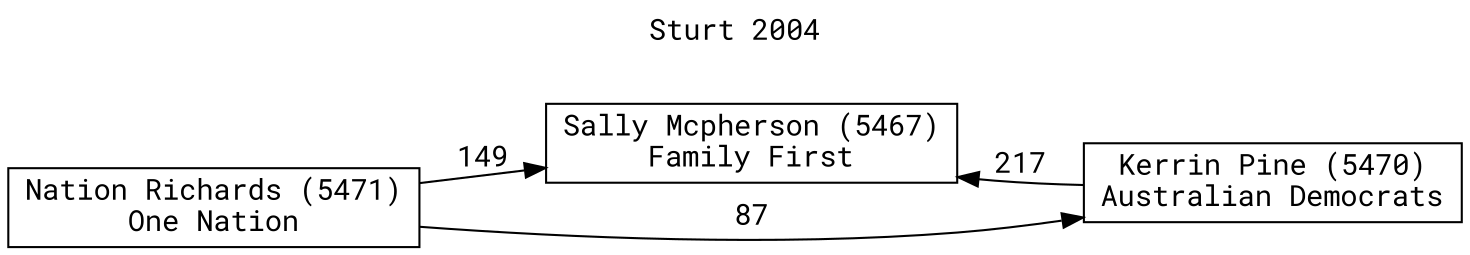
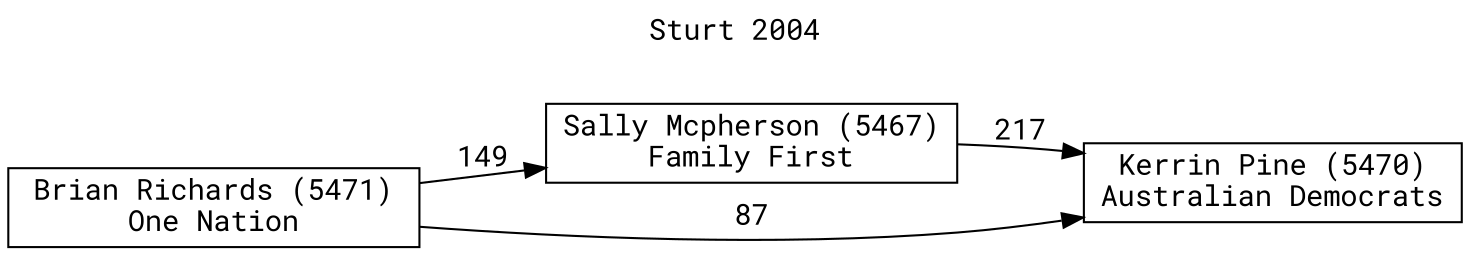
(1031, 183) -> (1010, 147)
(214, 208) -> (214, 208)
